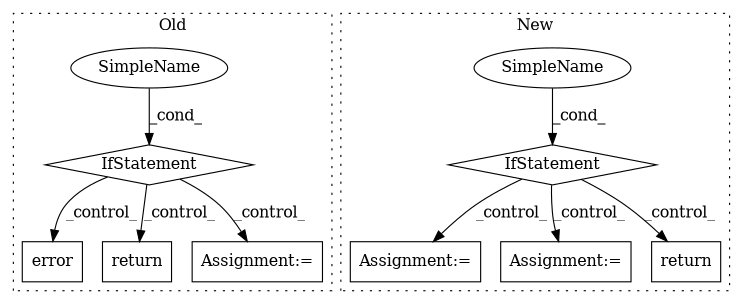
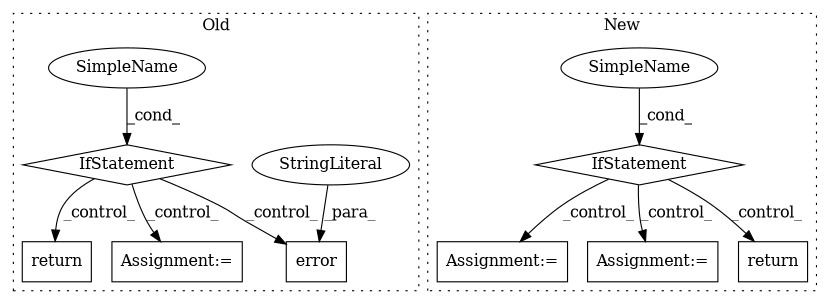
none -> (331, 165)
